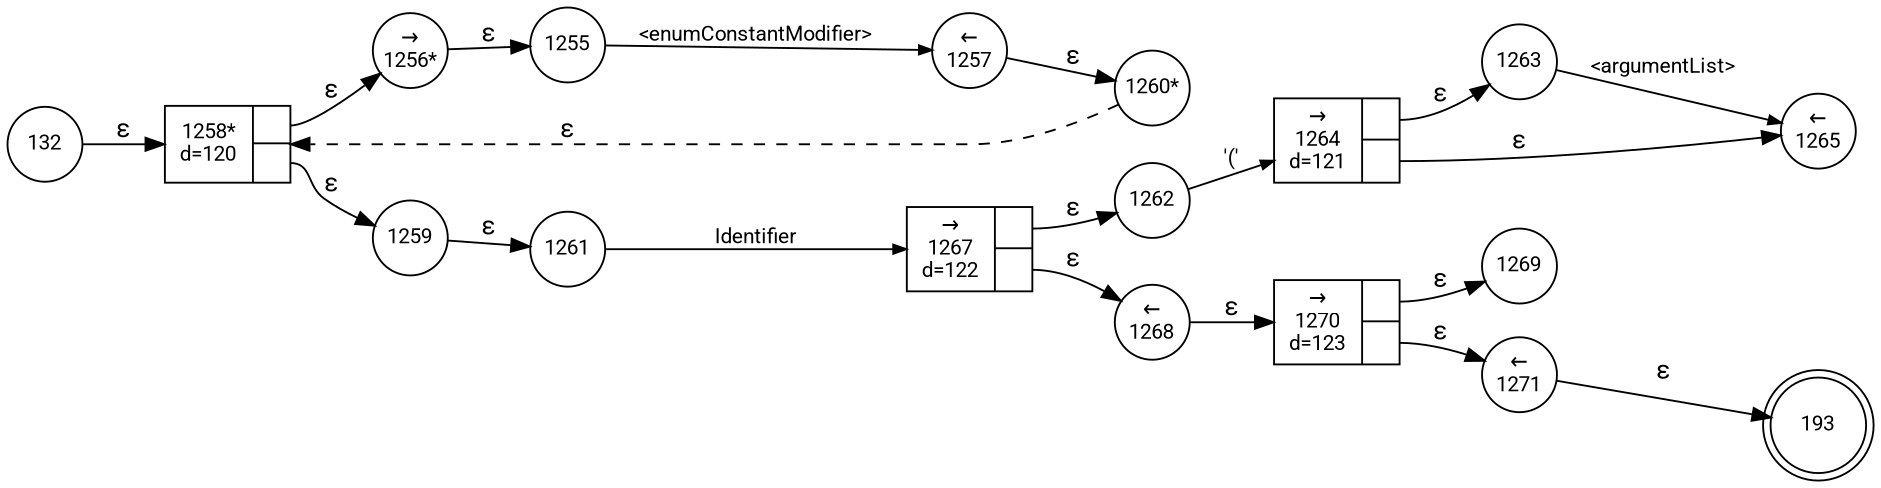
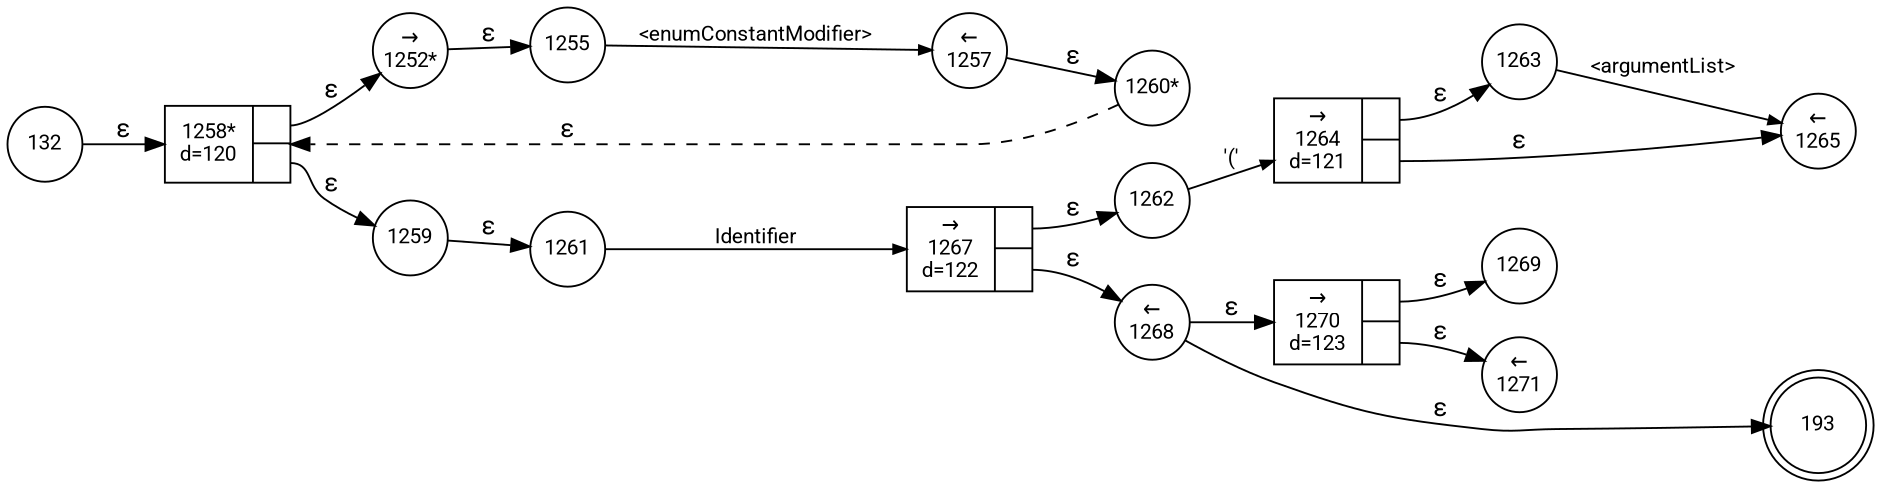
(410, 51) -> (410, 51)
(1654, 398) -> (1461, 427)
